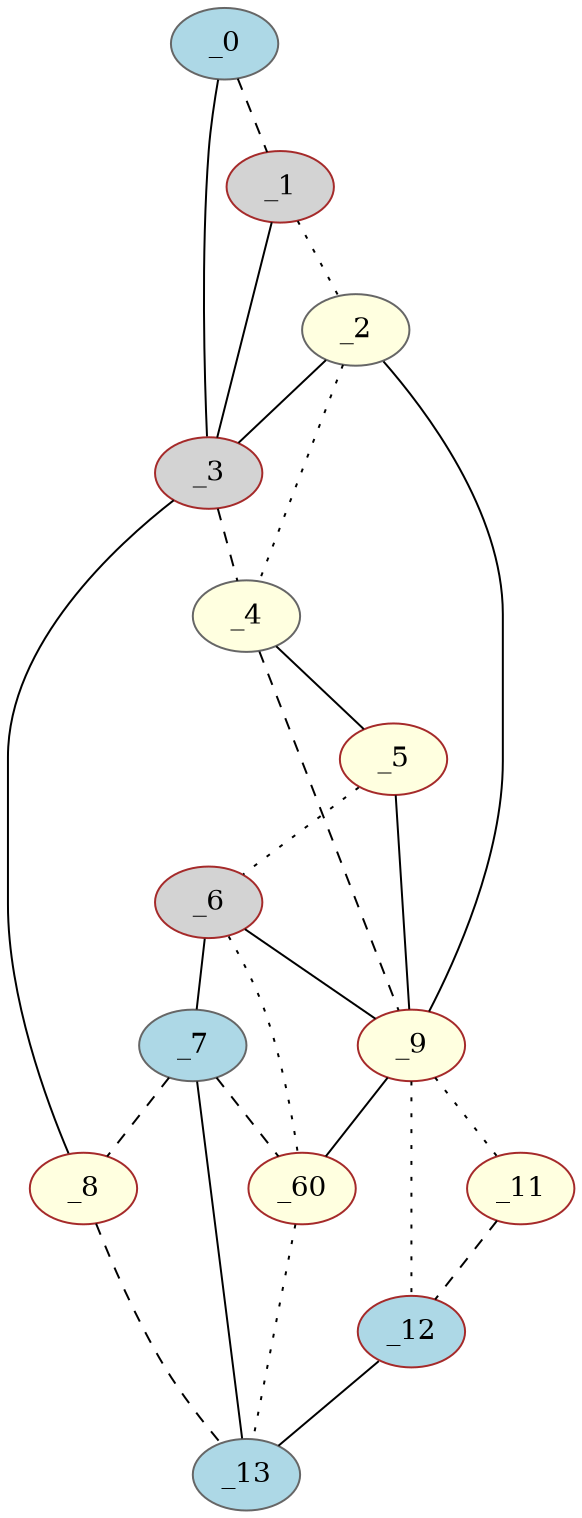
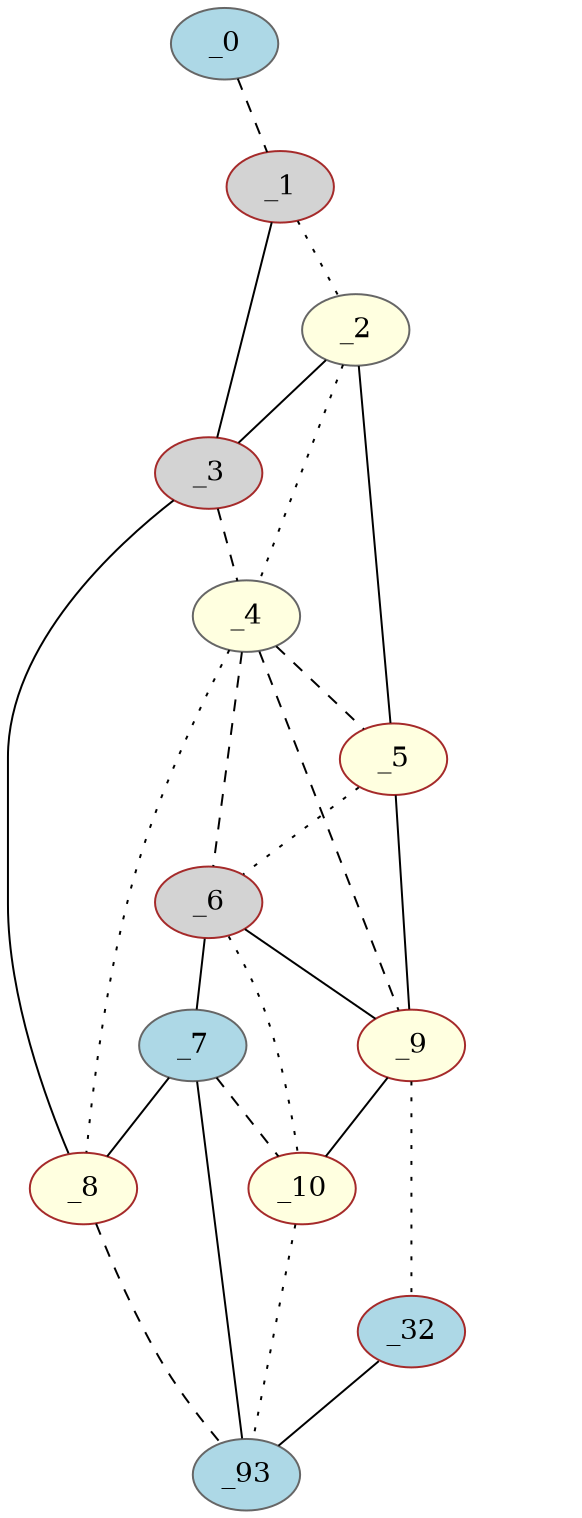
(204, 258) -> none
(503, 677) -> (375, 544)
(320, 688) -> (320, 688)
none -> (228, 759)
none -> (130, 893)
(138, 1117) -> (138, 1117)
(302, 1189) -> (302, 1189)
(521, 1189) -> none
(411, 1332) -> (411, 1332)
(246, 1475) -> (246, 1475)
